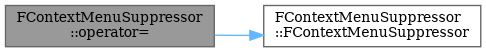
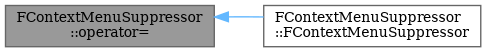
(232, 35) -> (246, 17)
